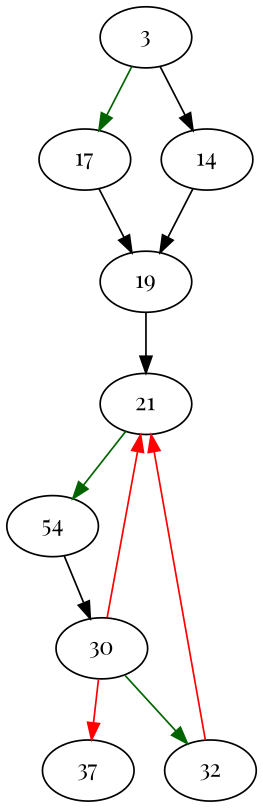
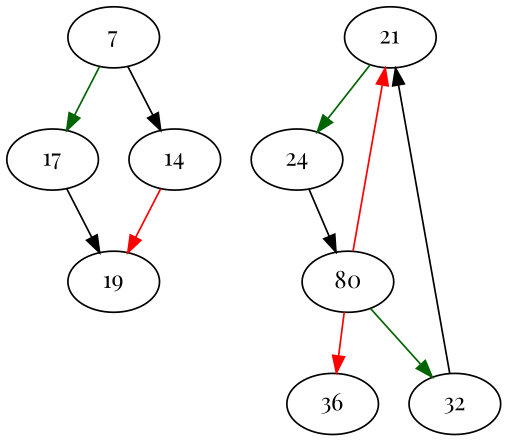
(146, 37) -> (114, 37)
(180, 213) -> (148, 213)
(146, 335) -> none
(53, 526) -> (297, 160)
(180, 596) -> (424, 229)
(102, 648) -> (348, 282)
(88, 771) -> (333, 404)
